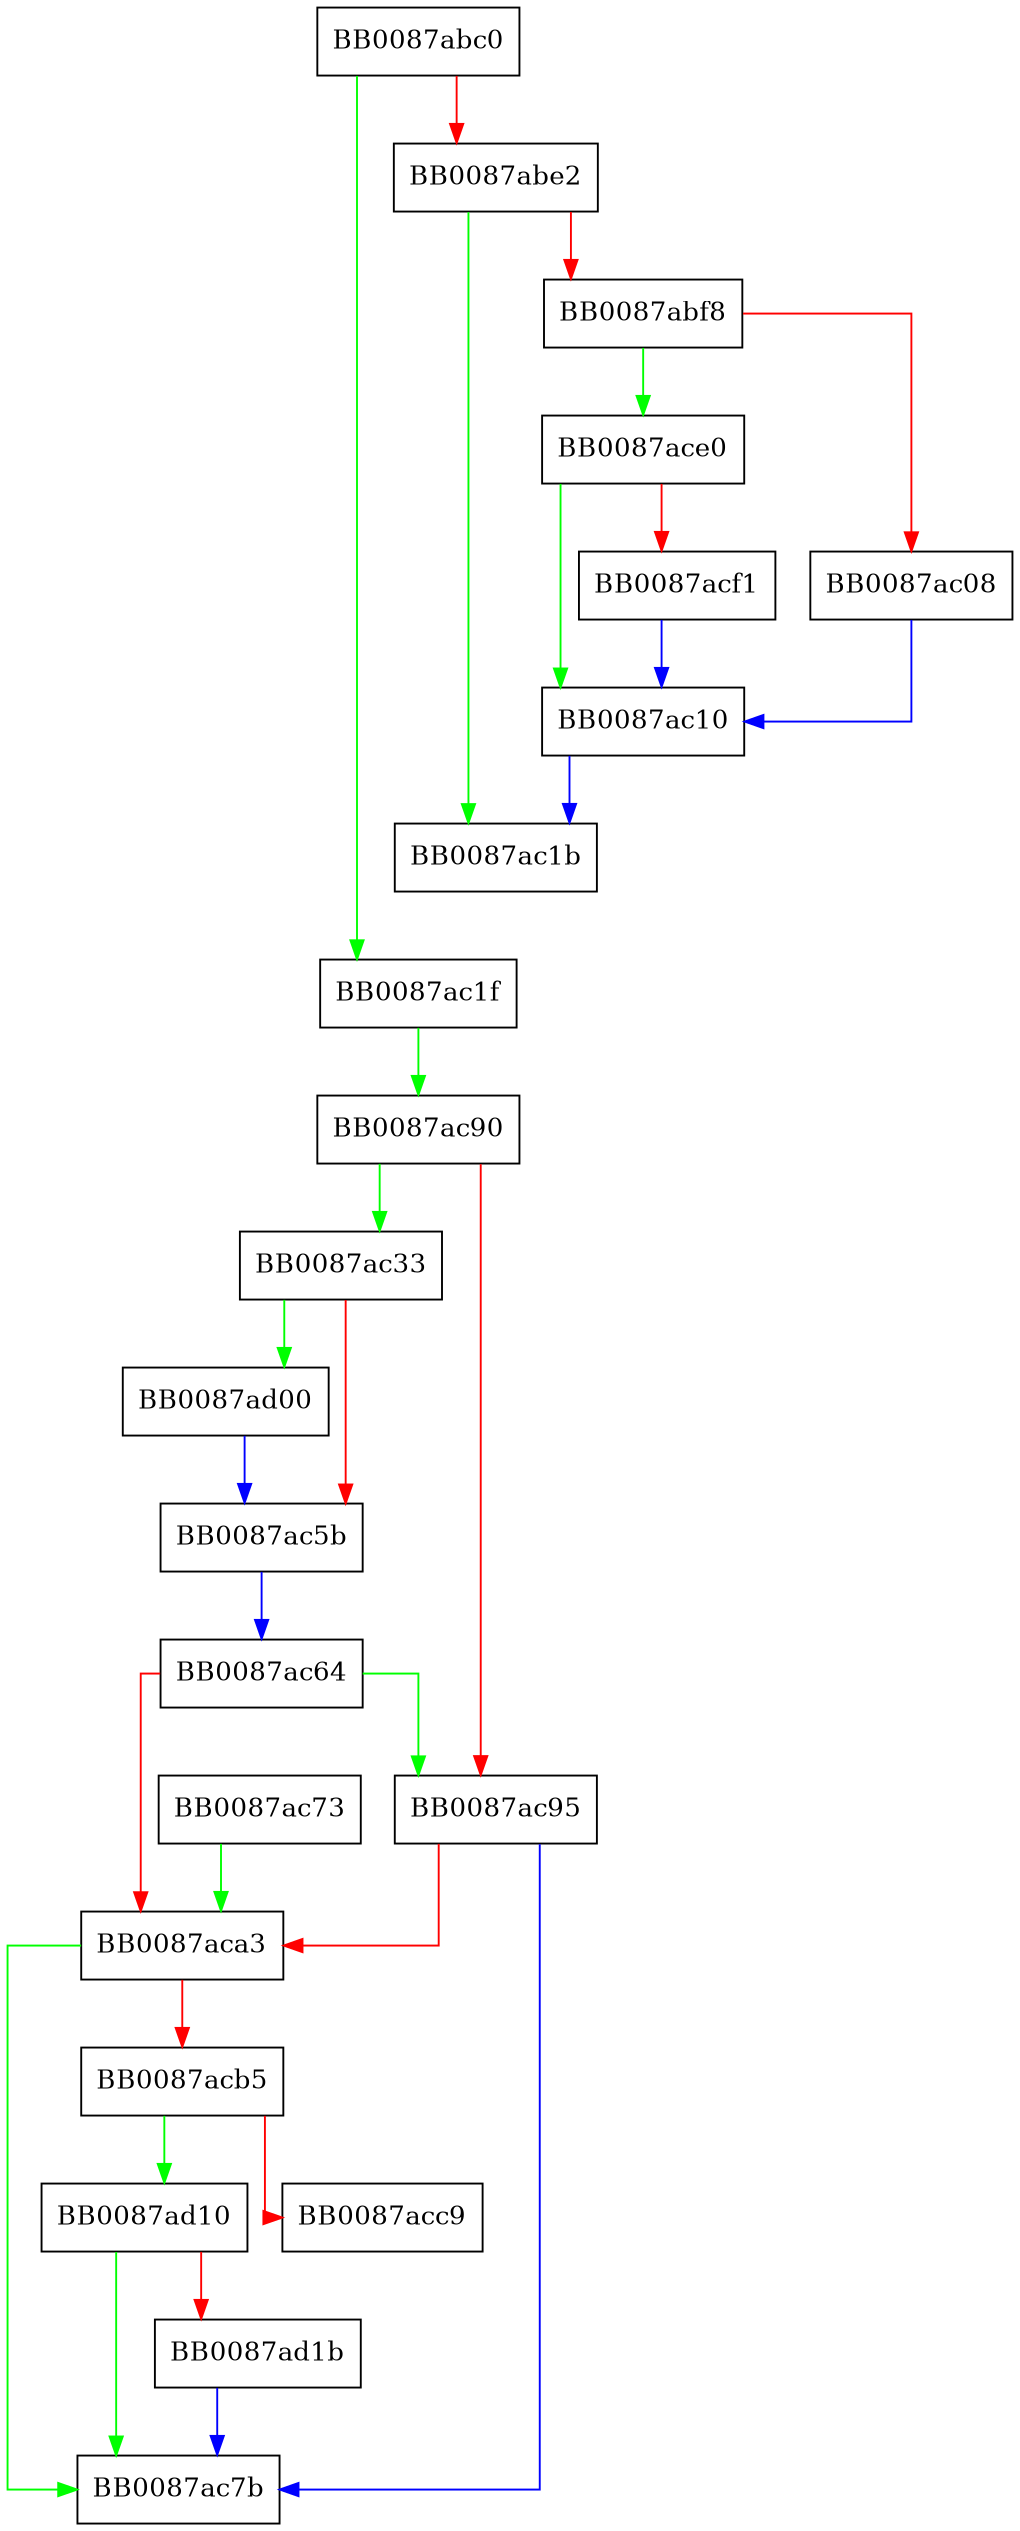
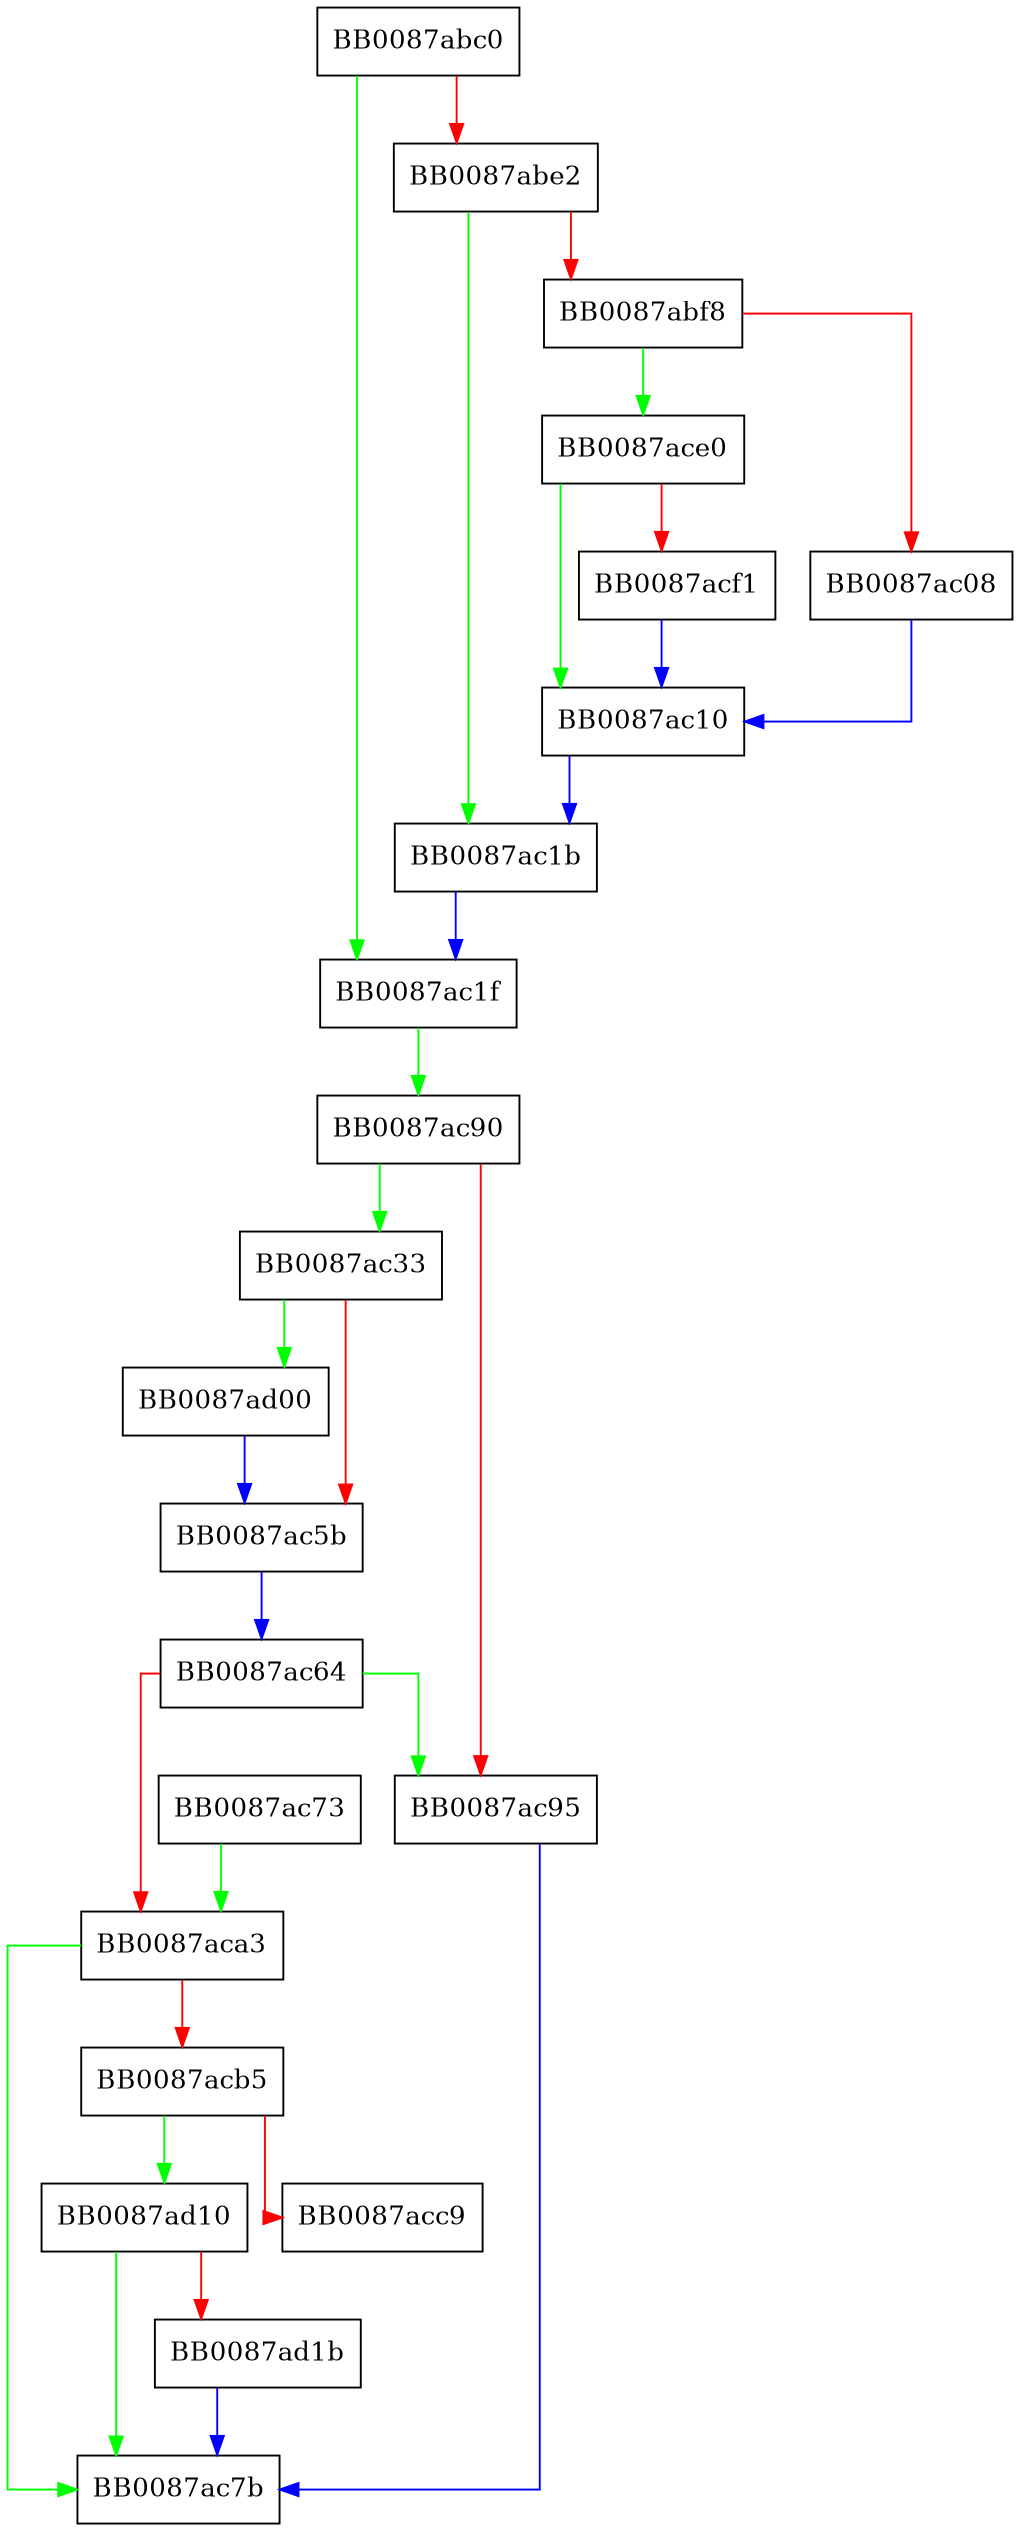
none -> (456, 916)
(421, 1946) -> none
